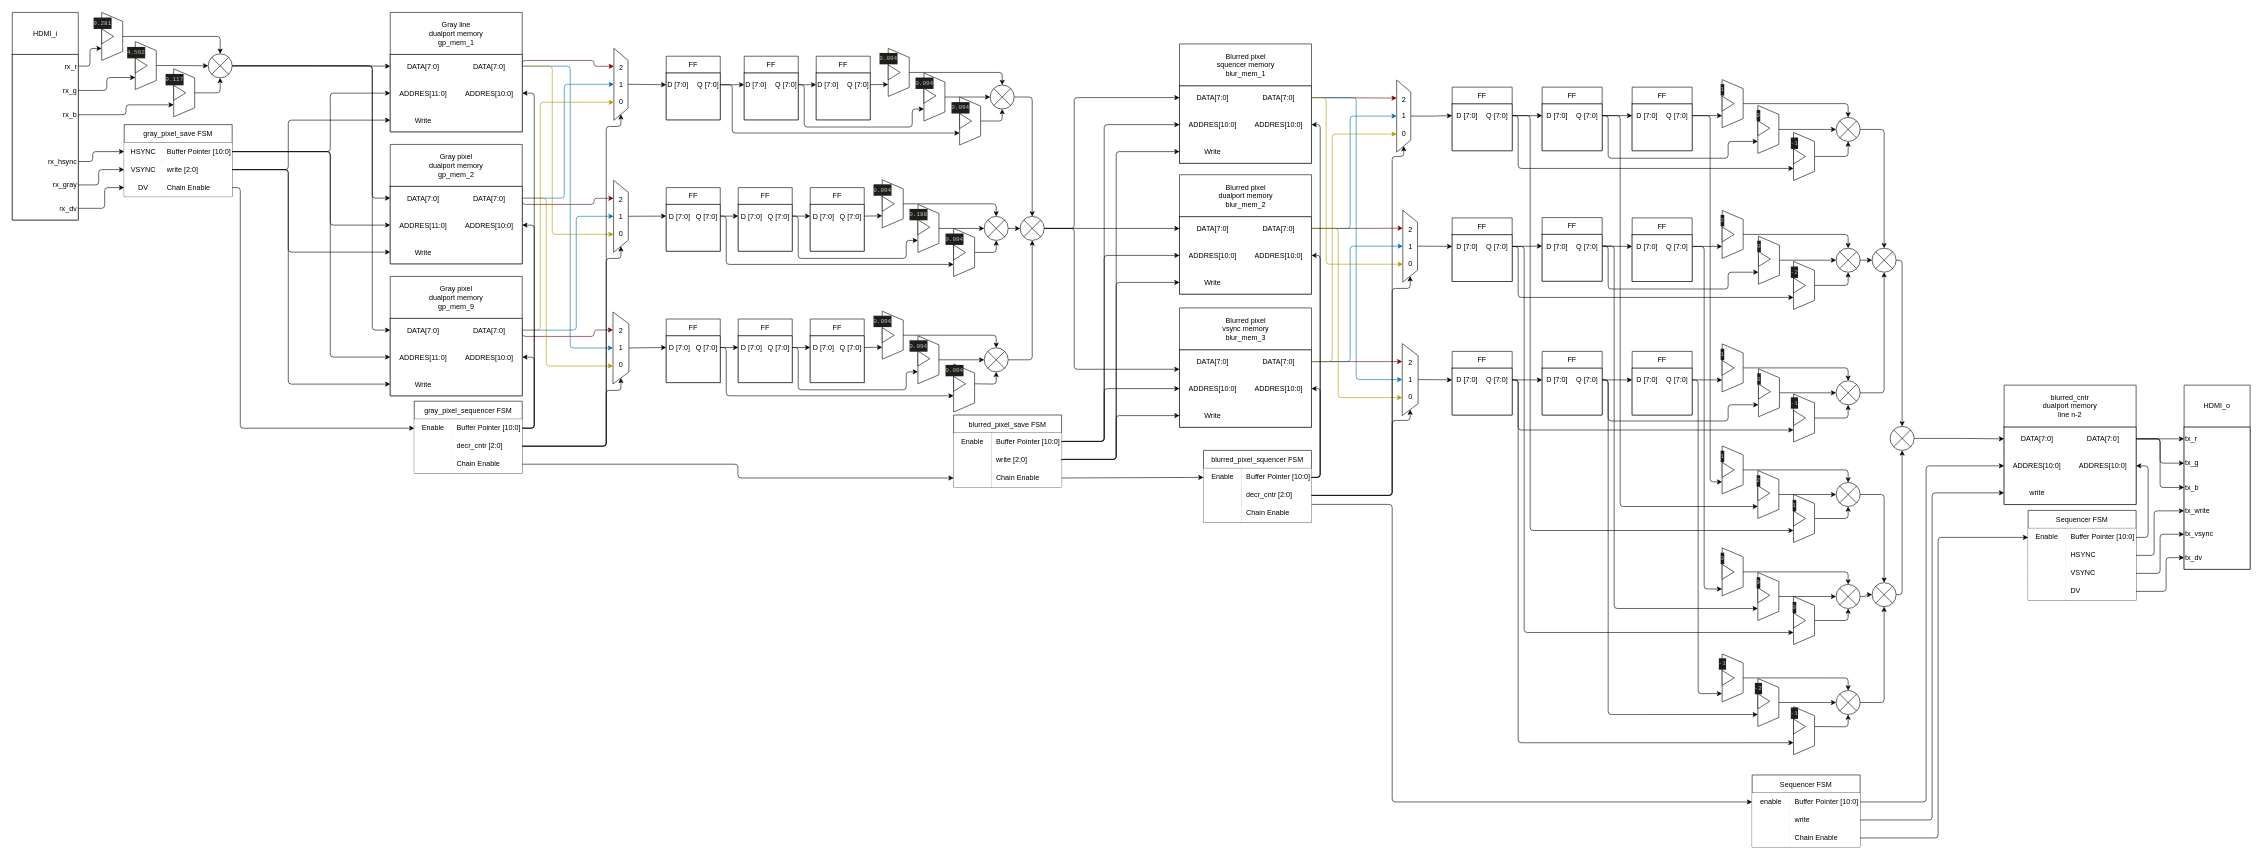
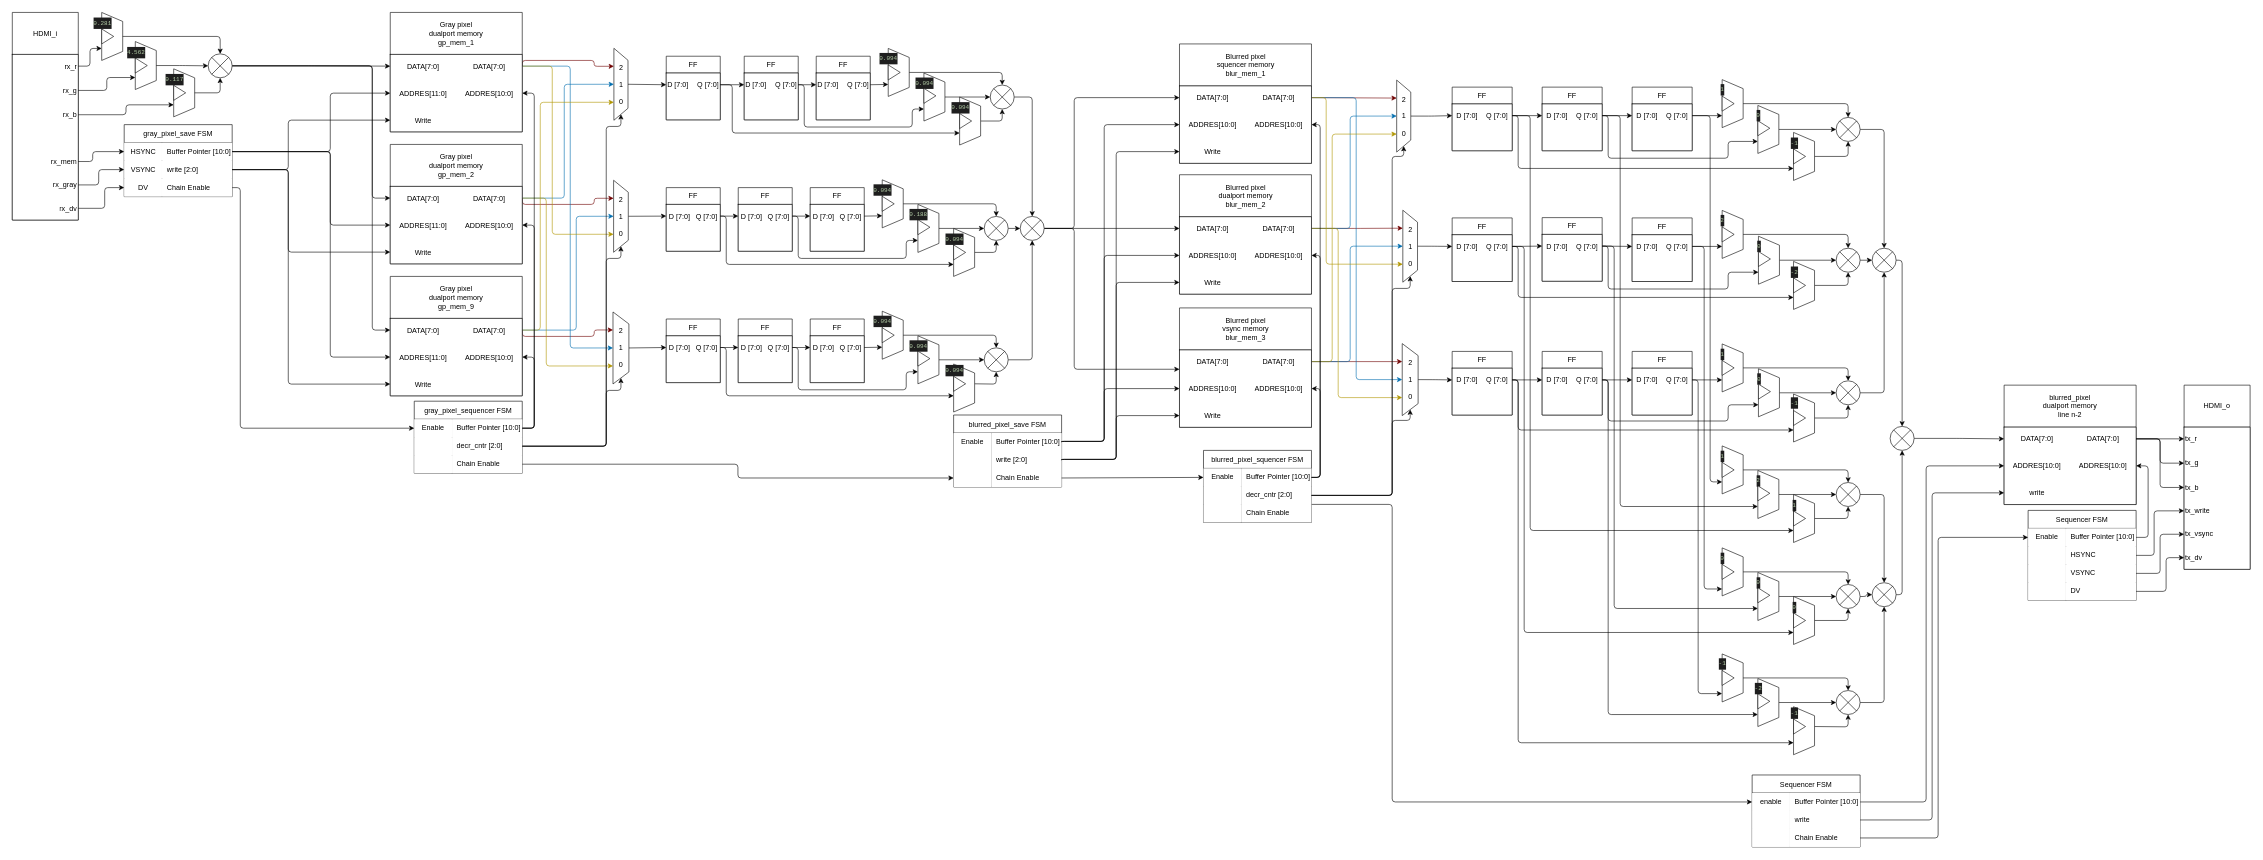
(456, 33) -> (456, 33)
(61, 162) -> (65, 162)
(2070, 406) -> (2070, 406)
